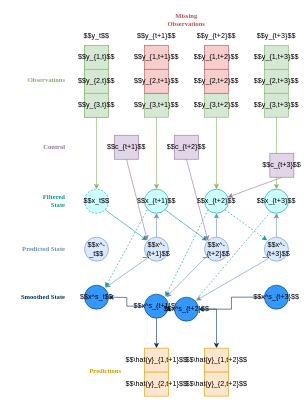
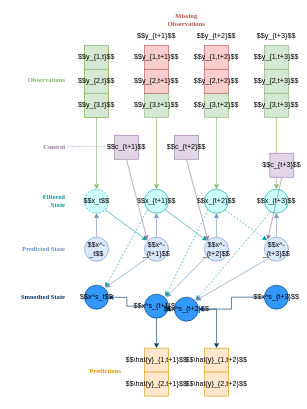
(96, 36) -> none
none -> (89, 147)
(257, 187) -> (275, 207)
none -> (96, 227)
(197, 298) -> (199, 296)
